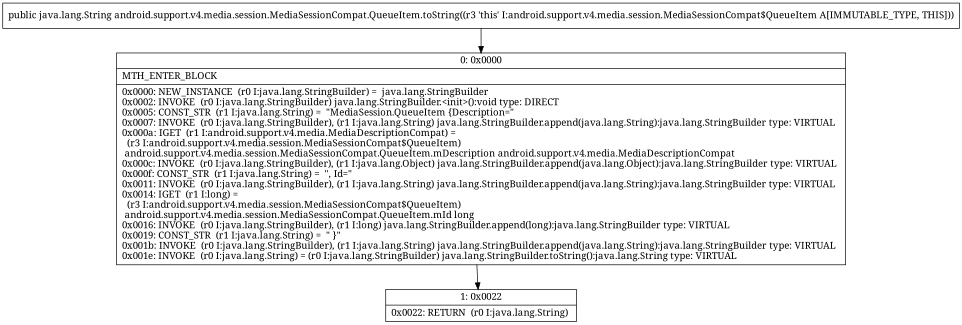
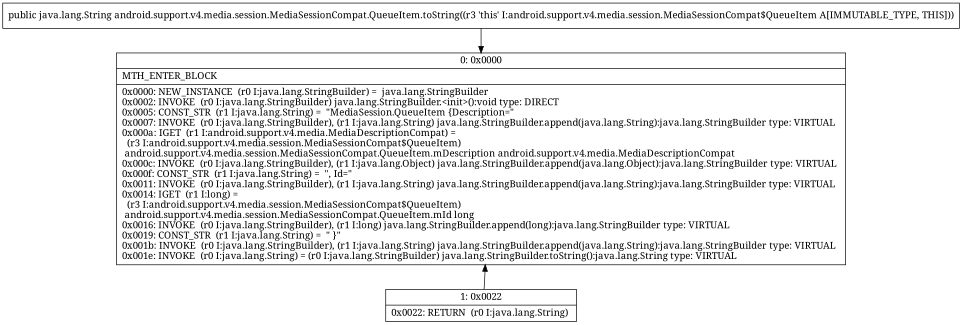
(477, 274) -> (485, 281)
